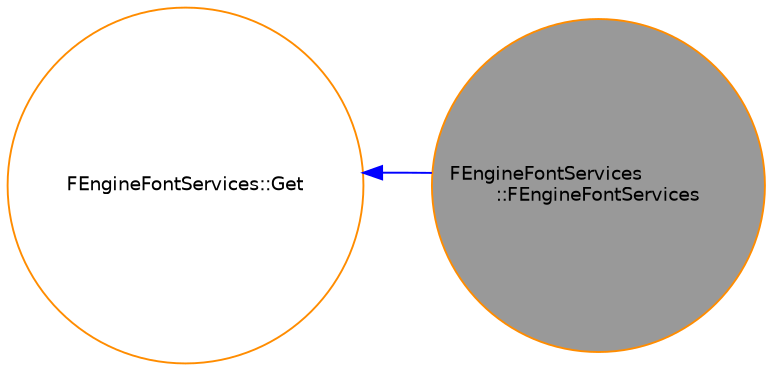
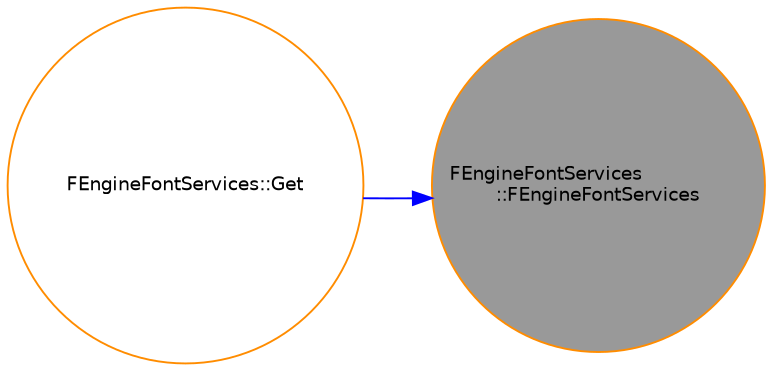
(407, 173) -> (388, 198)
